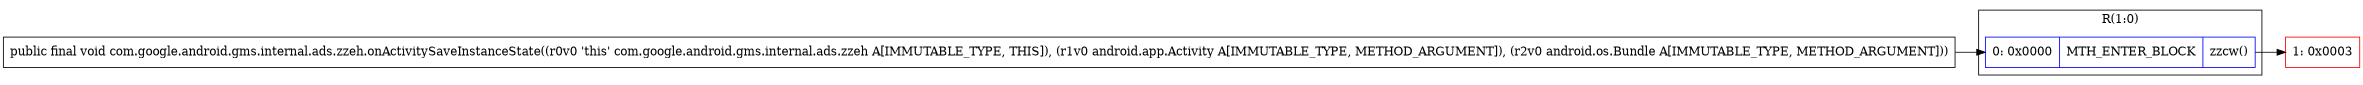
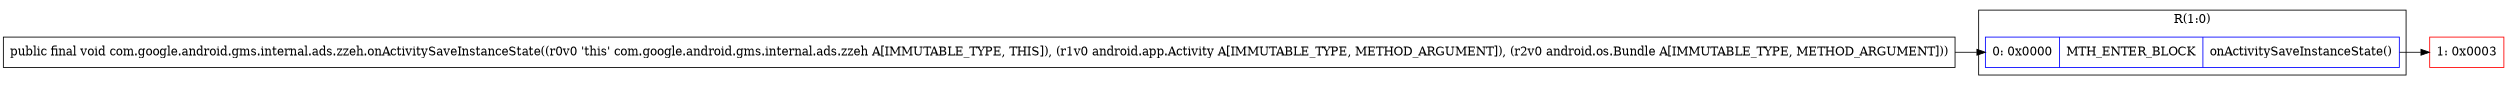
(2229, 52) -> (2301, 52)
